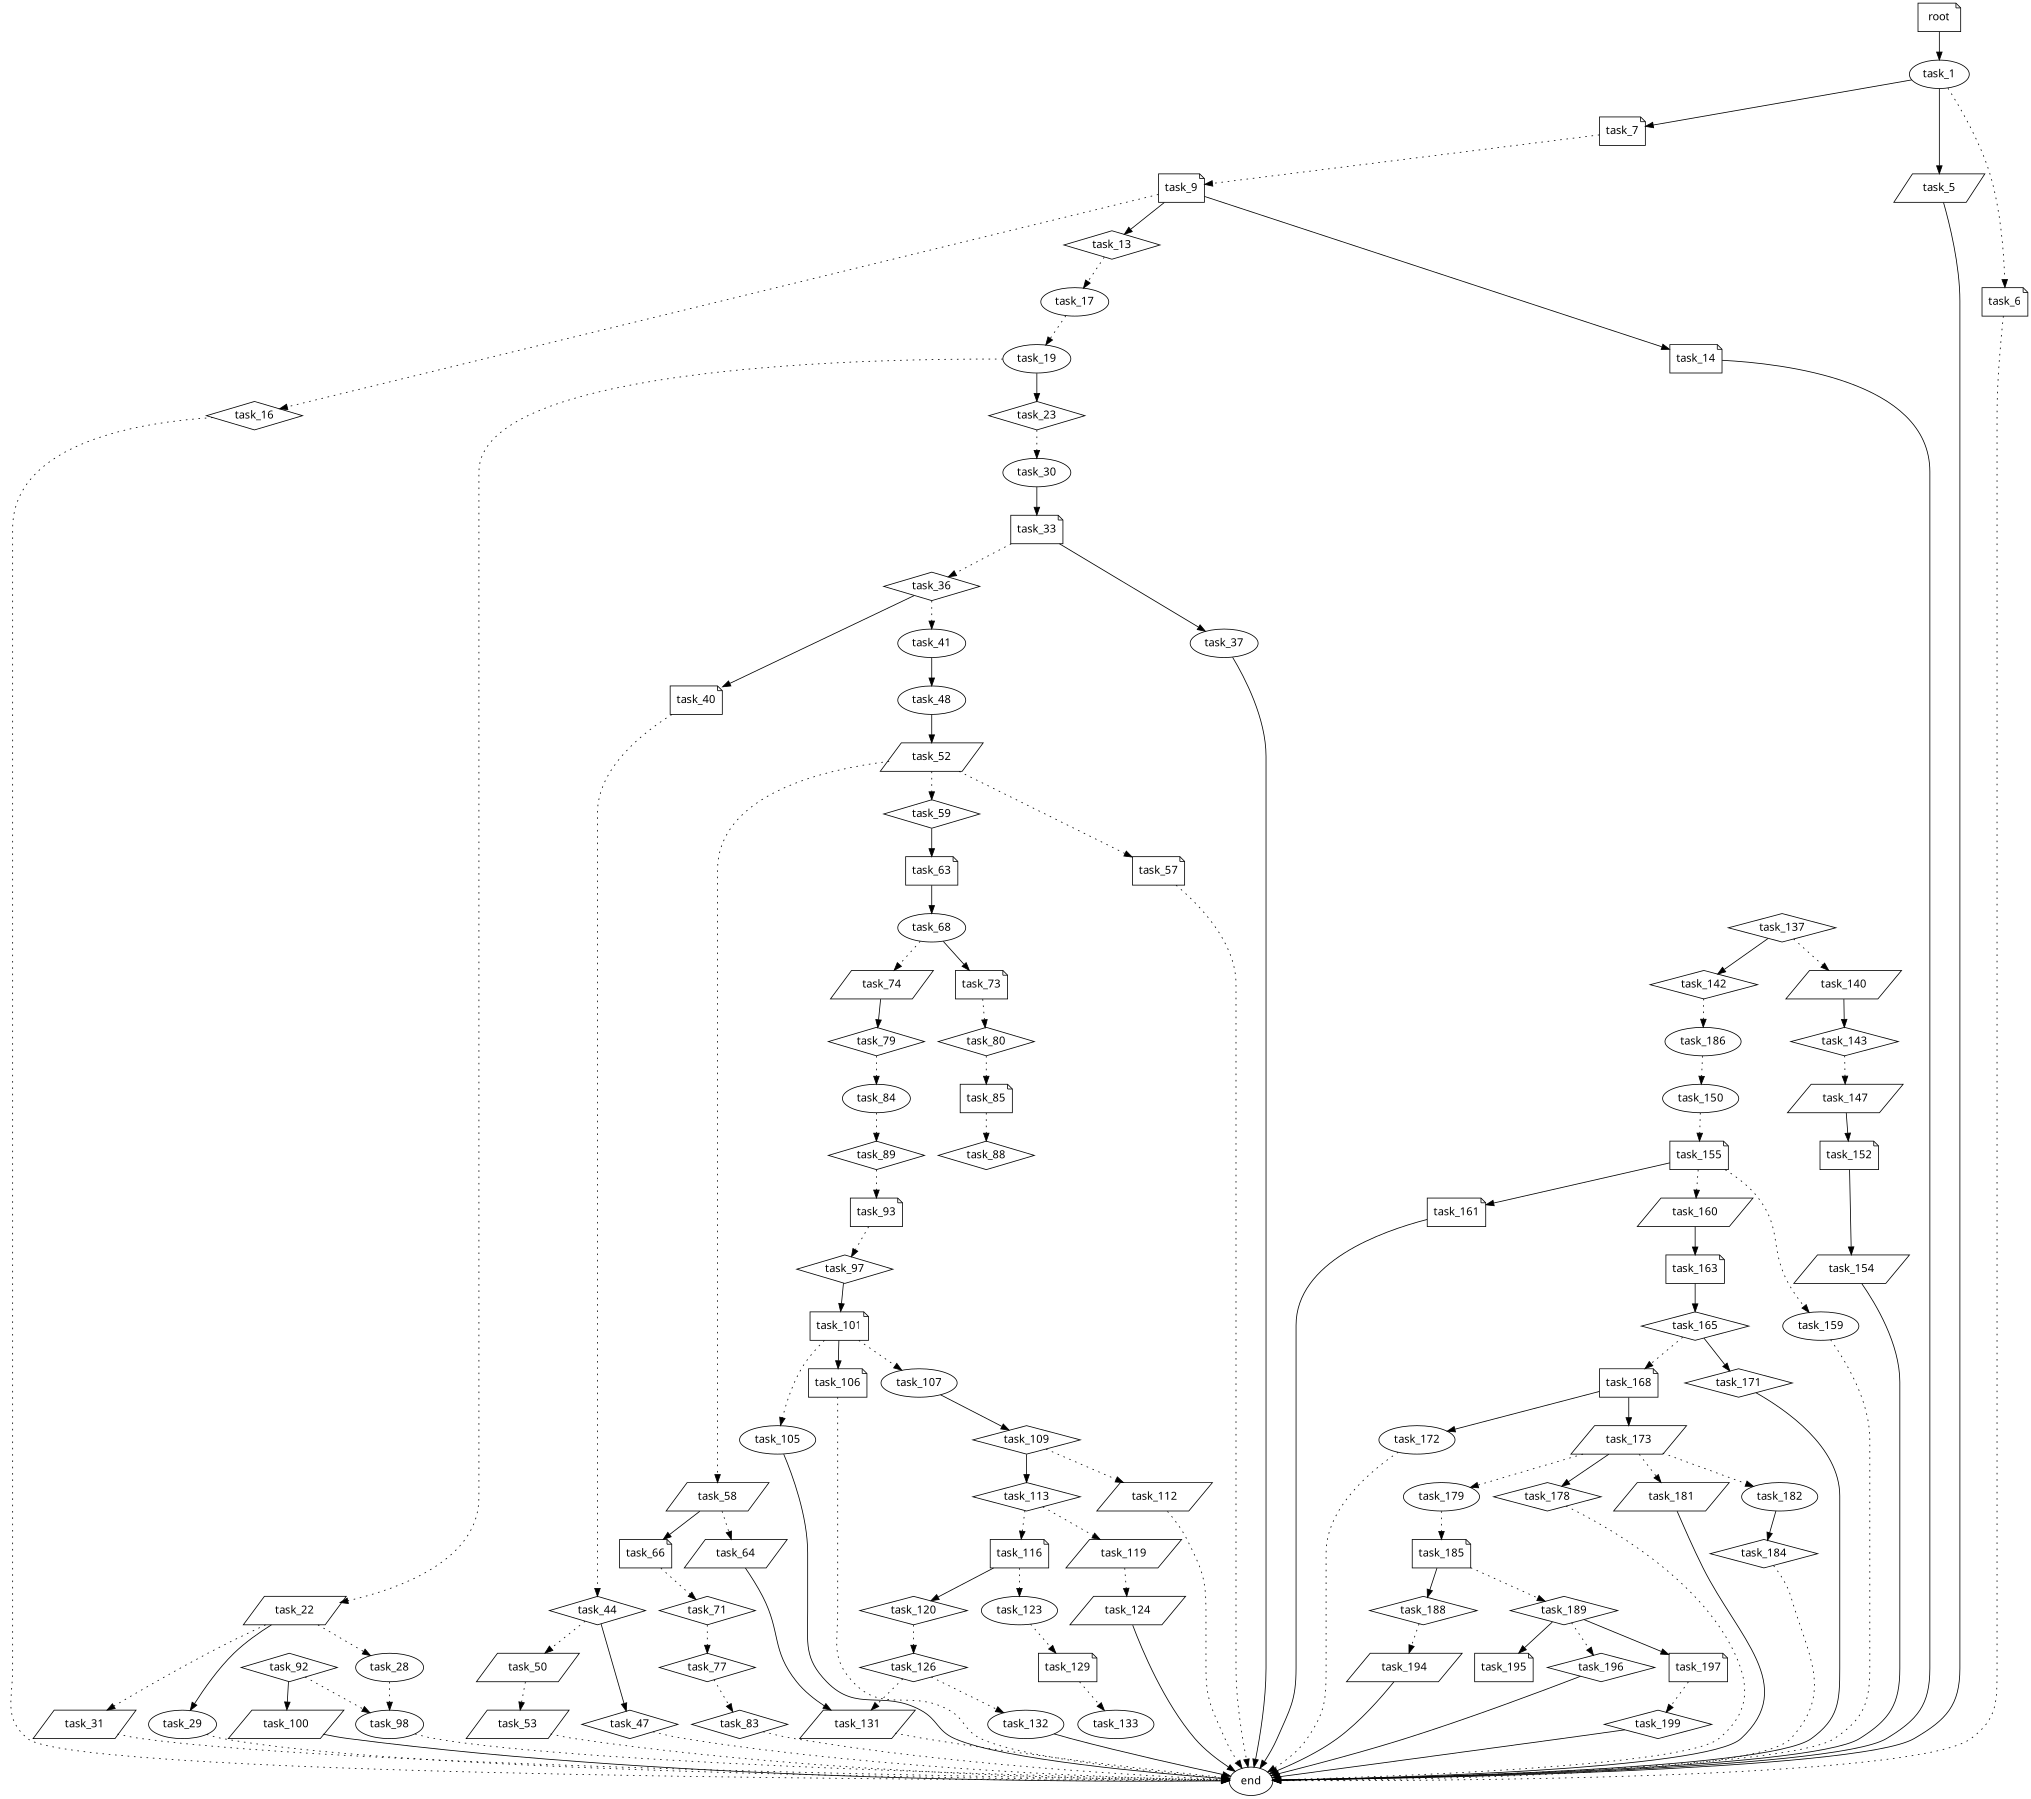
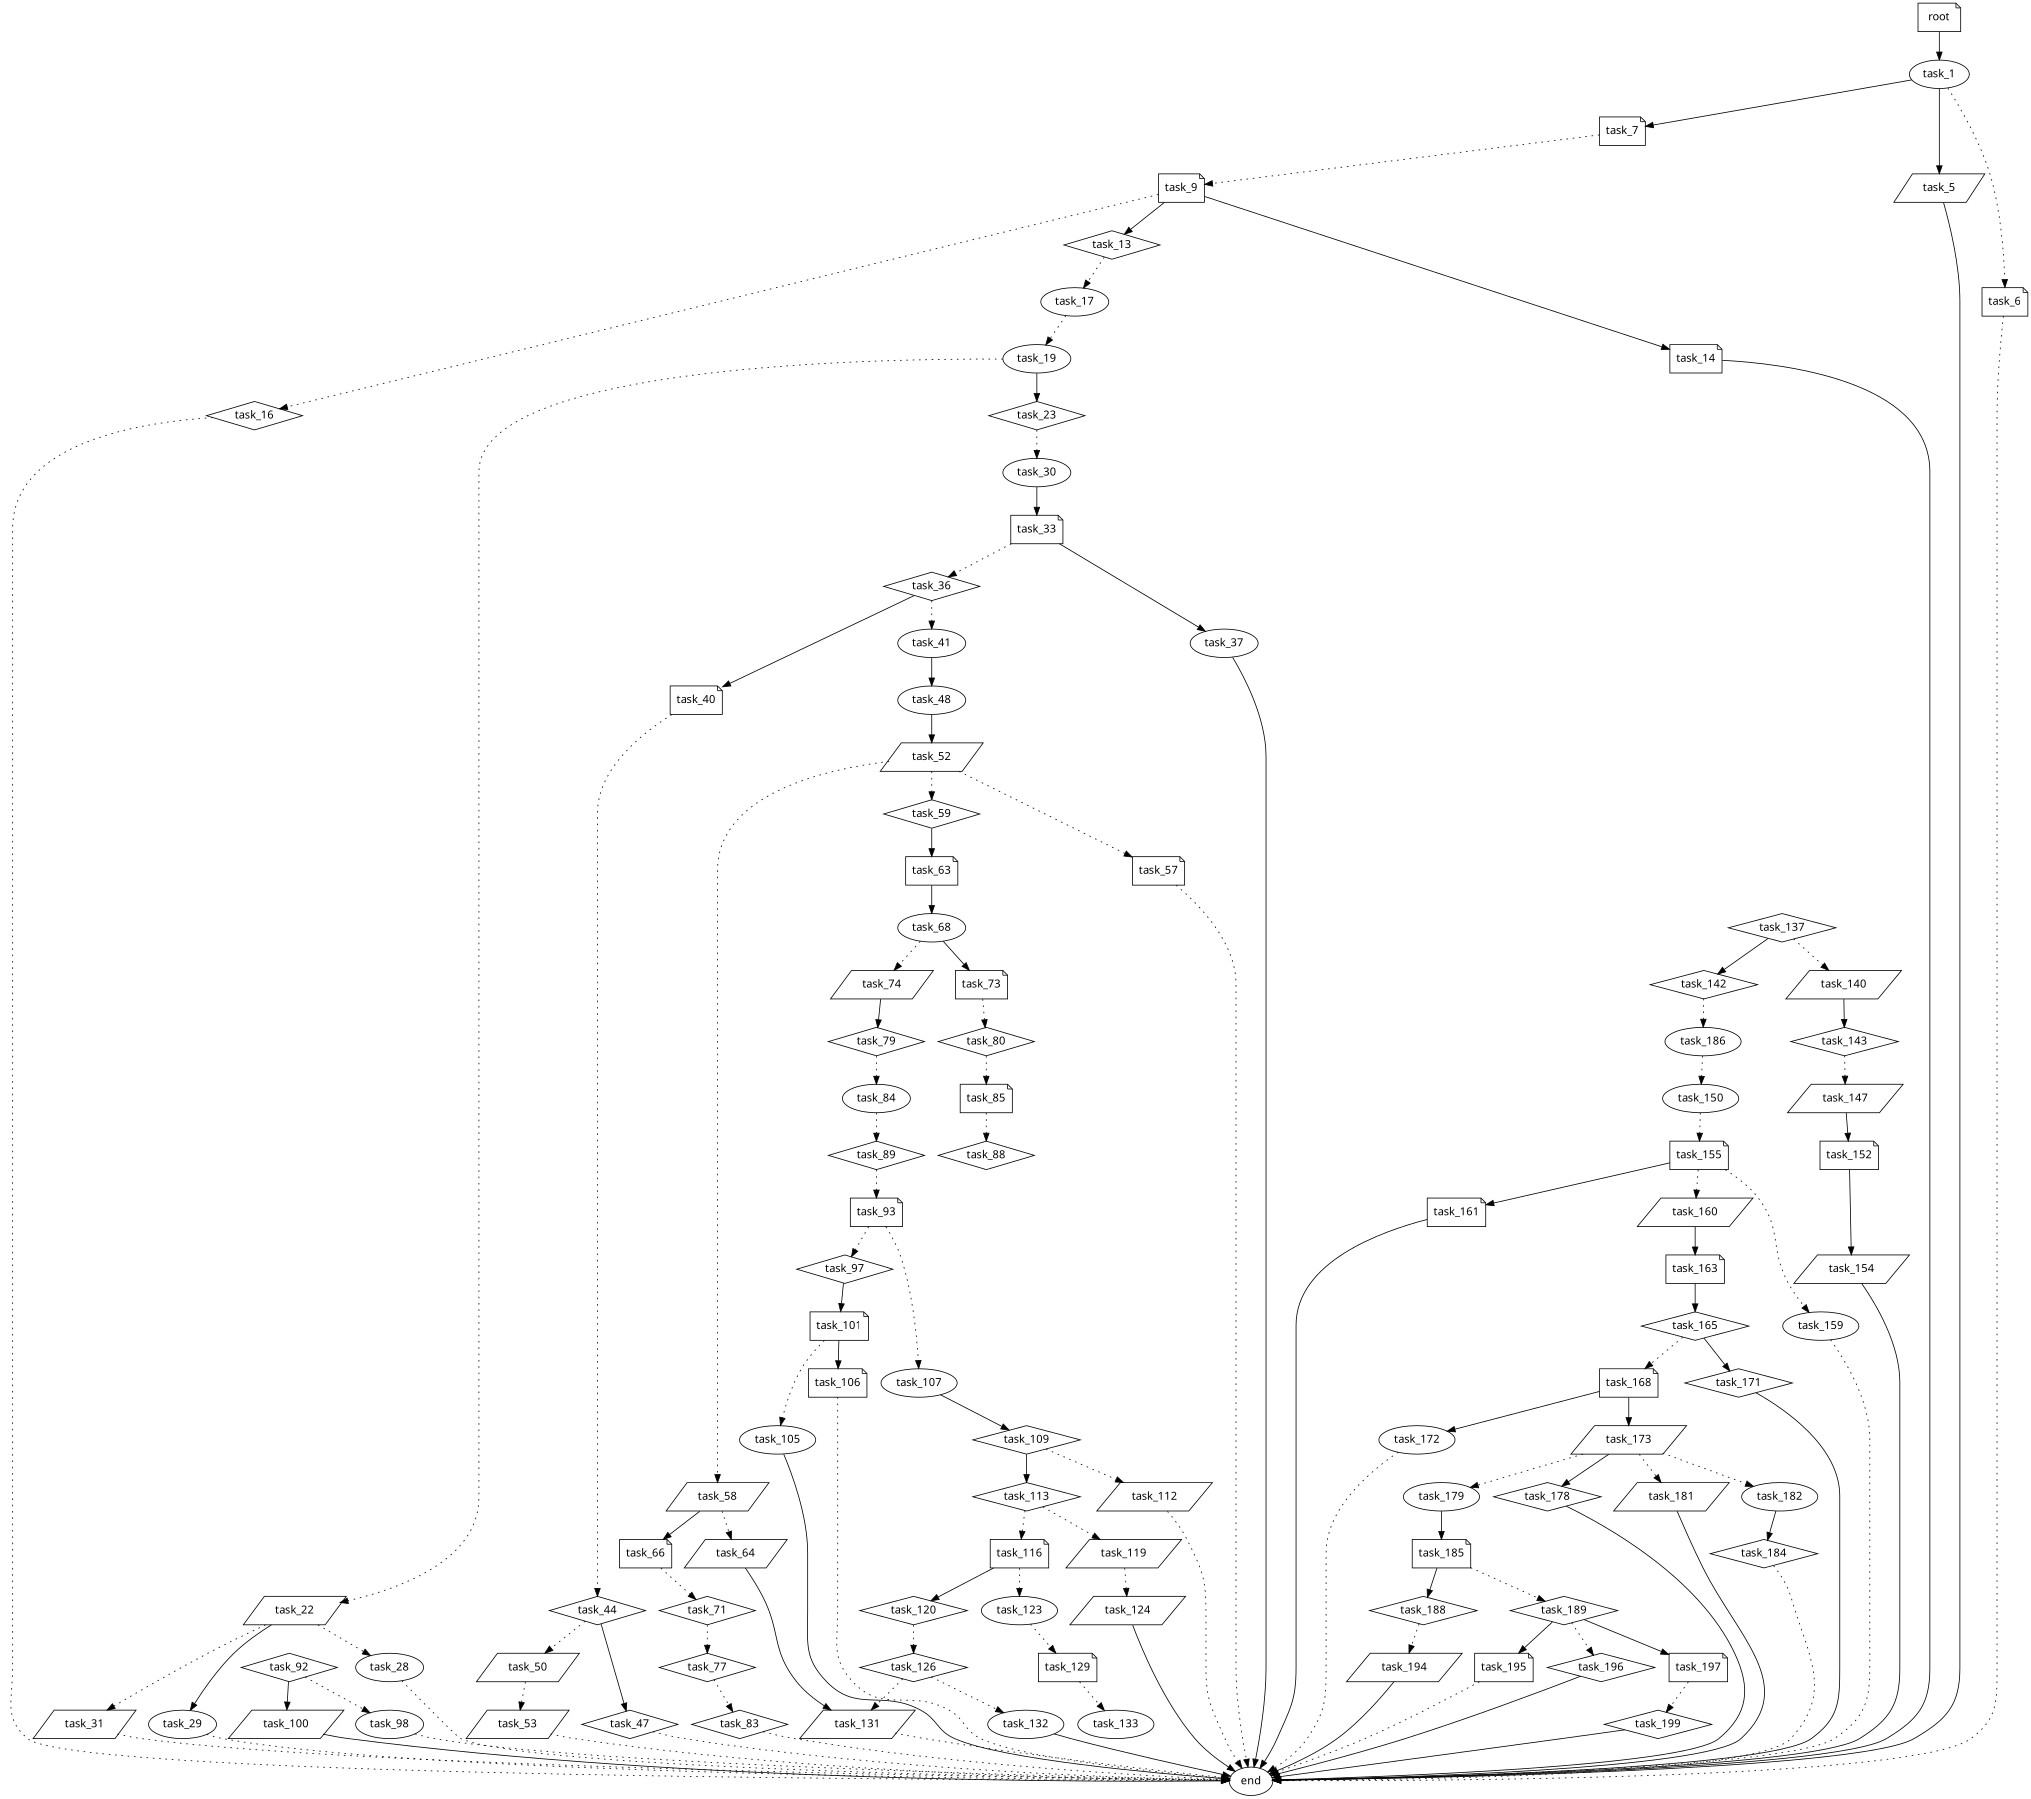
(877, 1353) -> (910, 1292)
(1441, 1521) -> (1441, 1521)
(390, 1692) -> (799, 1770)
none -> (1381, 1732)
(1681, 1751) -> (1681, 1751)
